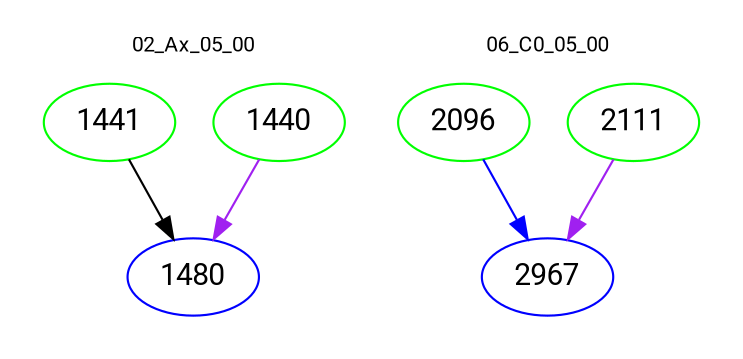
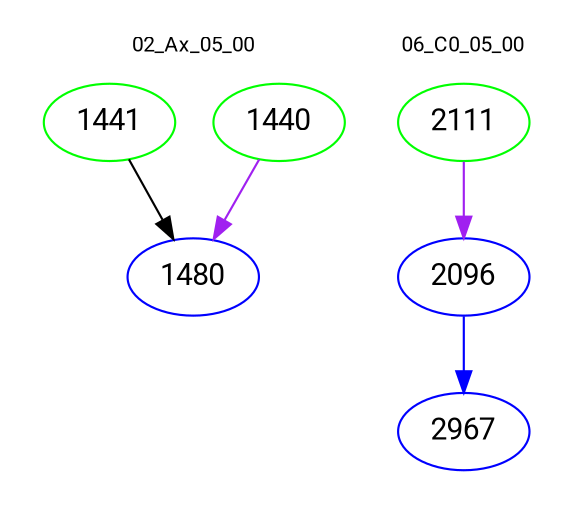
(464, 122) -> (464, 277)
(596, 190) -> (464, 189)
